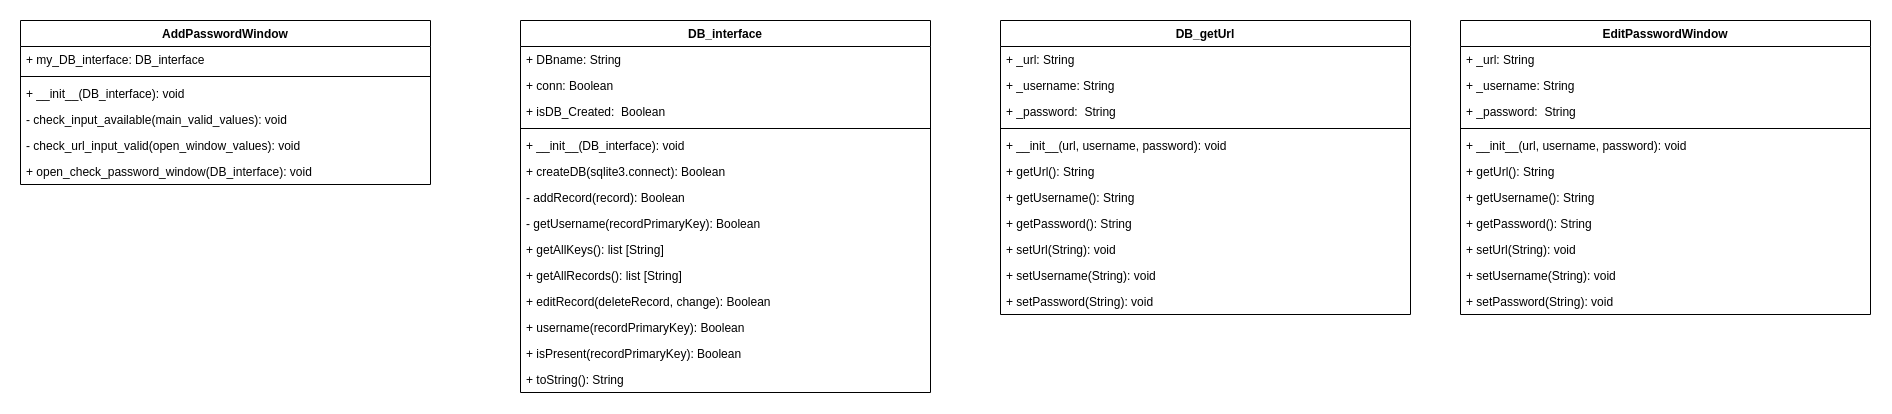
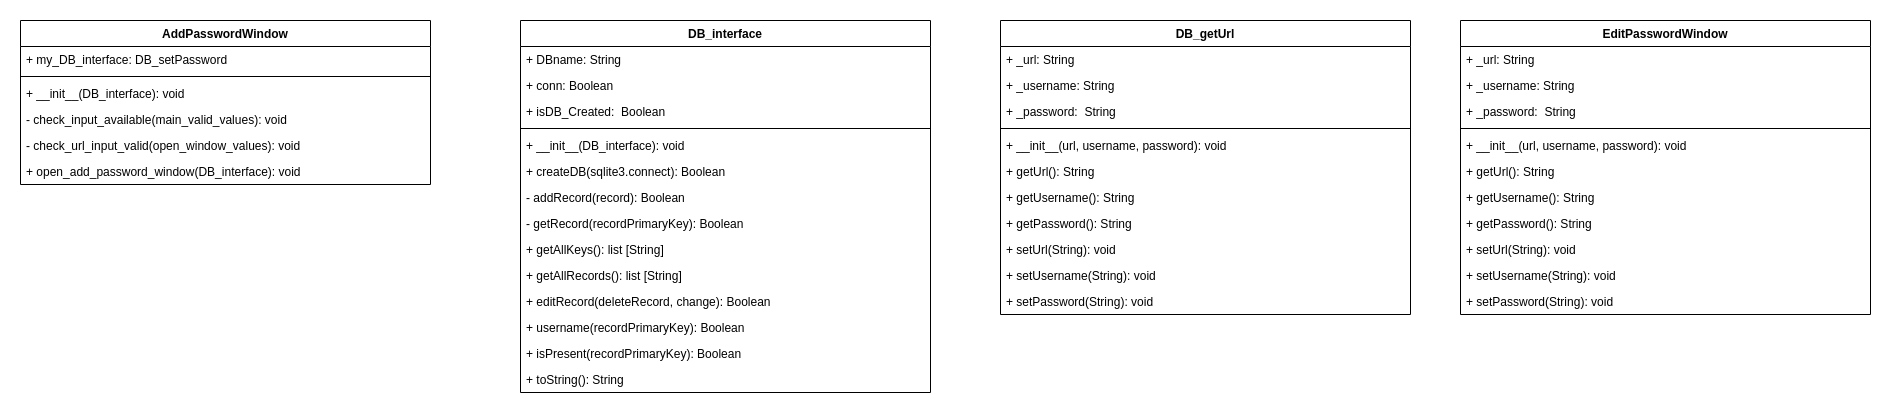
(125, 60) -> (134, 60)
(179, 172) -> (173, 172)
(654, 224) -> (647, 224)
